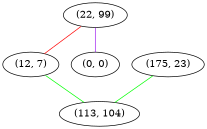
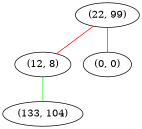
(31, 64) -> (43, 64)
(168, 64) -> none
(99, 114) -> (43, 114)
